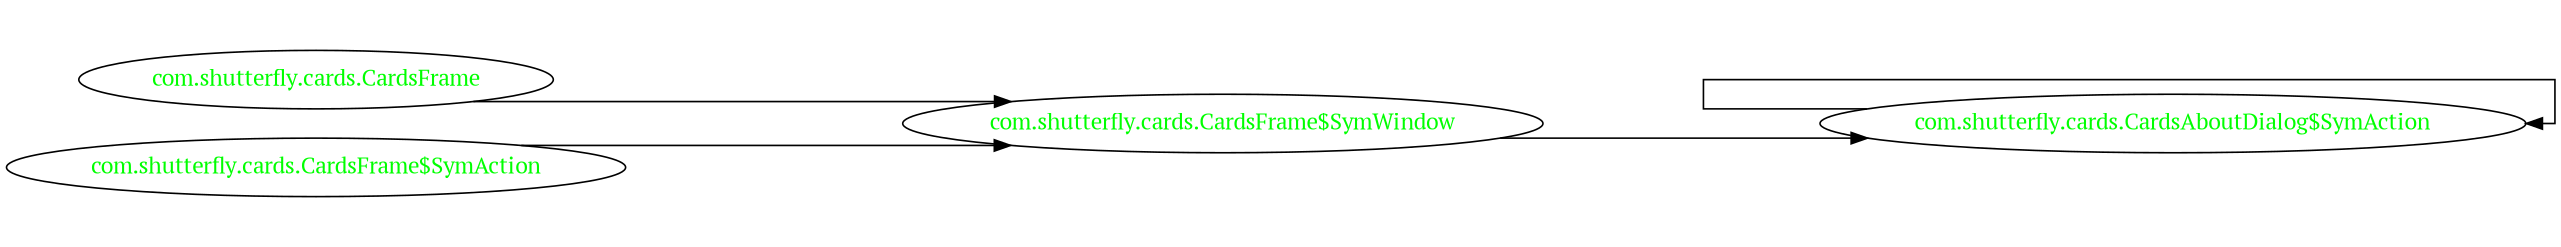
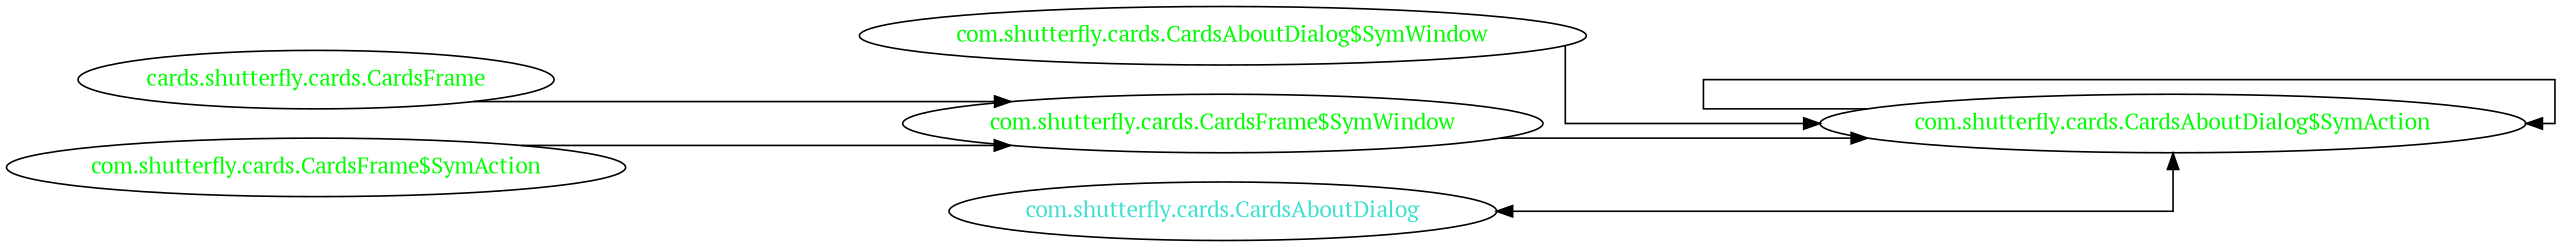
none -> (1223, 36)
(316, 80) -> (316, 80)
none -> (1223, 211)
